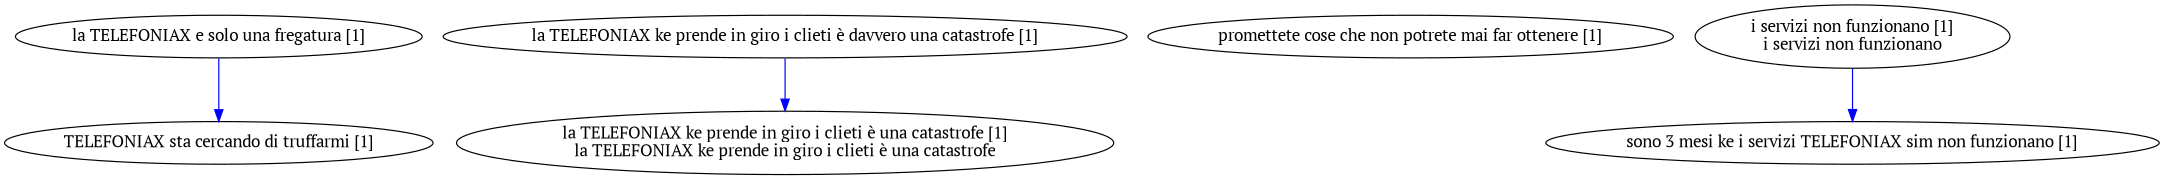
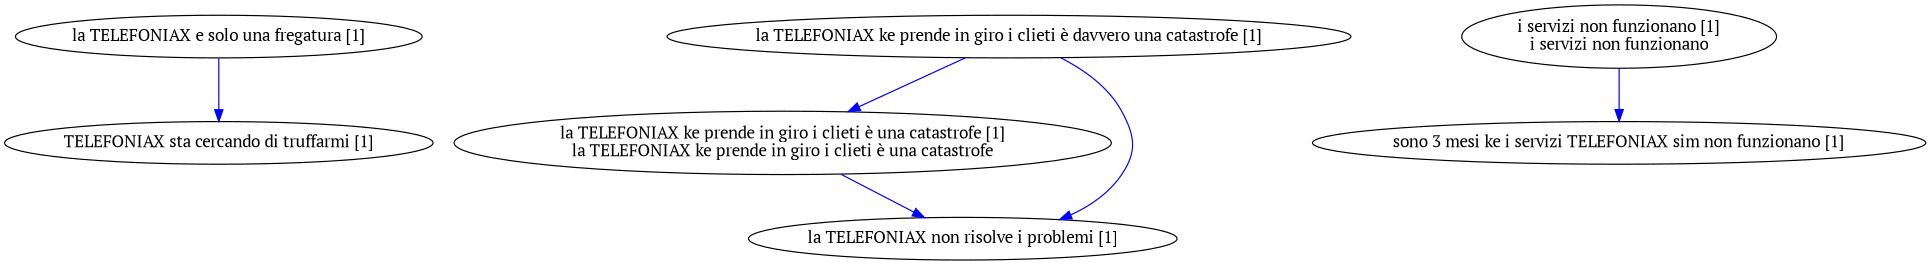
(1411, 37) -> none
none -> (963, 239)
